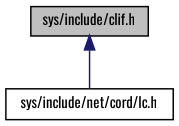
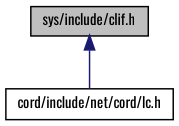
(90, 104) -> (90, 104)
